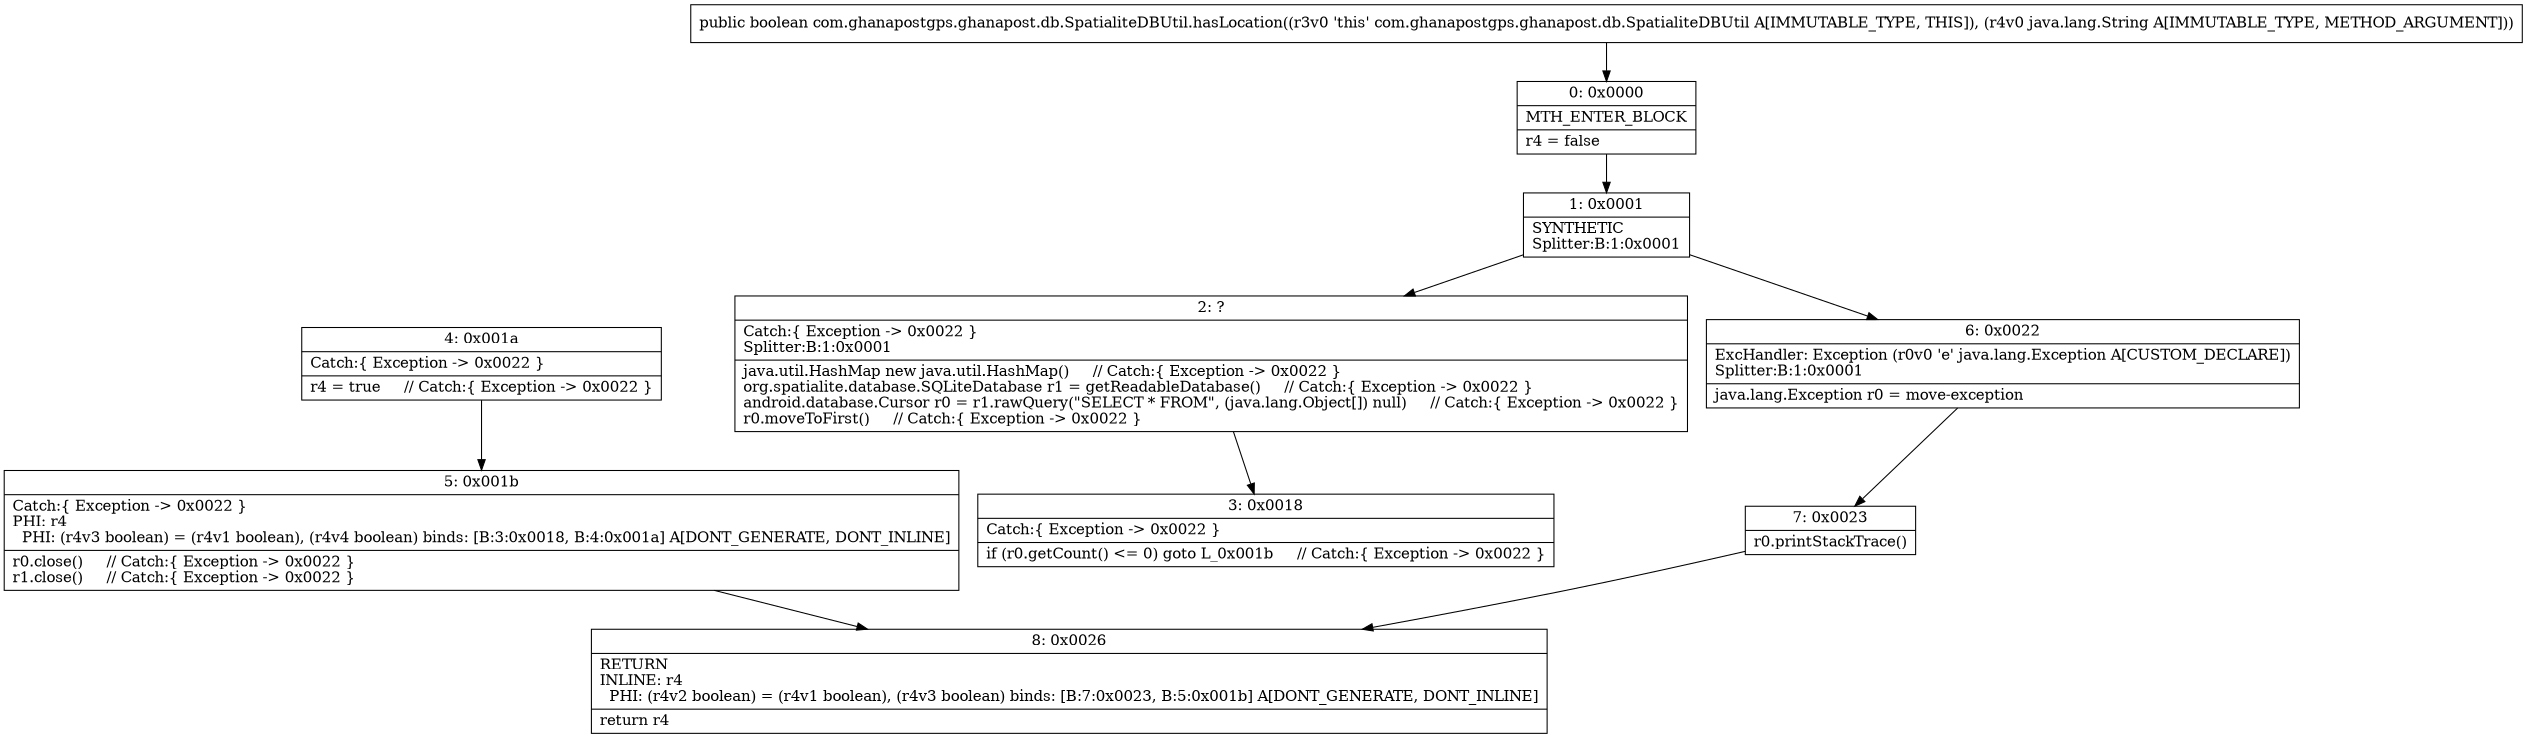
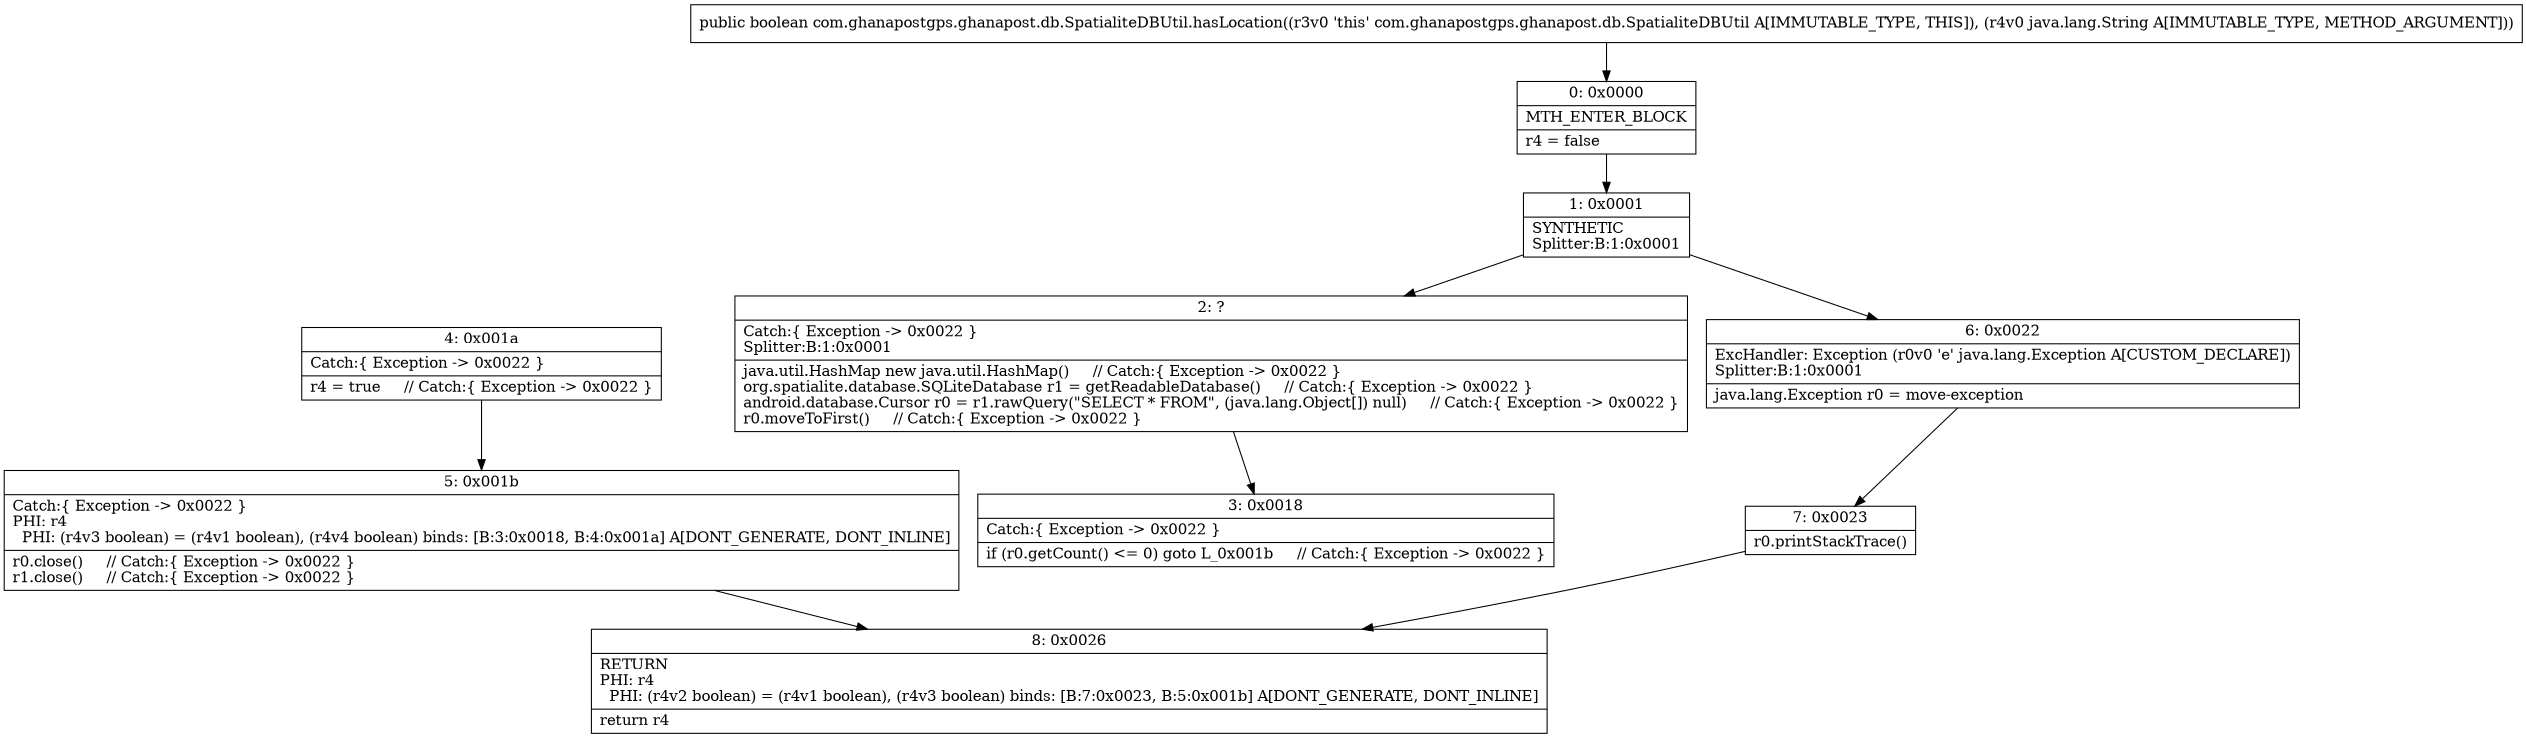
(644, 681) -> (630, 681)
